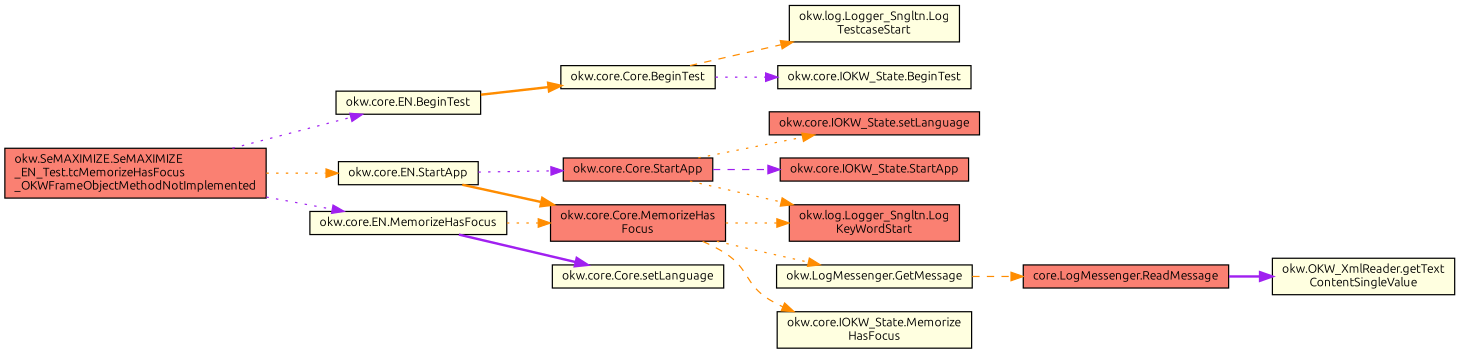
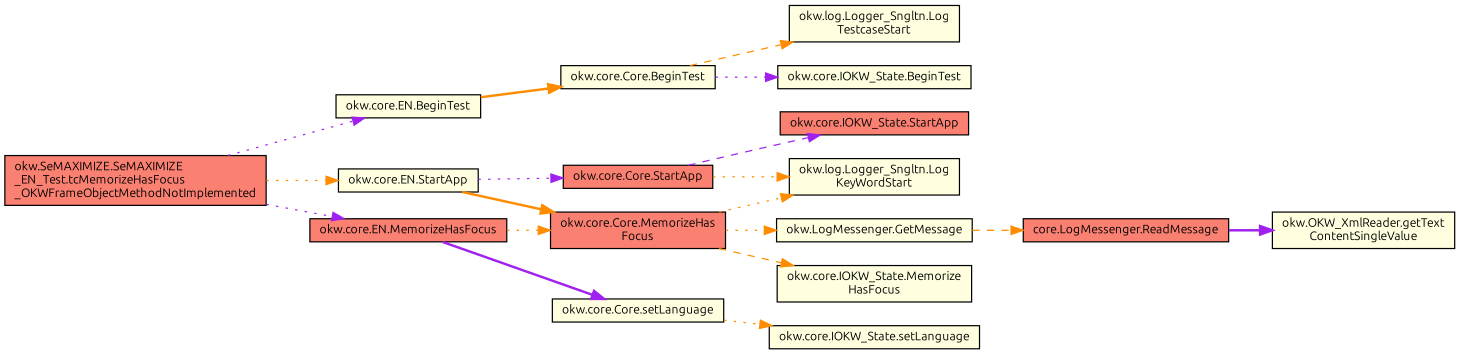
(874, 123) -> (874, 337)
(750, 148) -> (742, 322)
(408, 223) -> (408, 230)
(874, 223) -> (874, 177)
